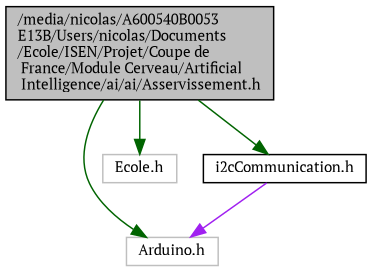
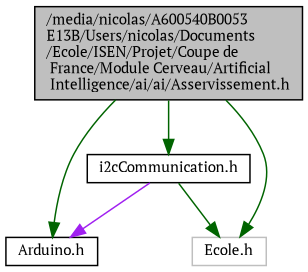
none -> (194, 204)
(172, 251) -> (52, 251)
